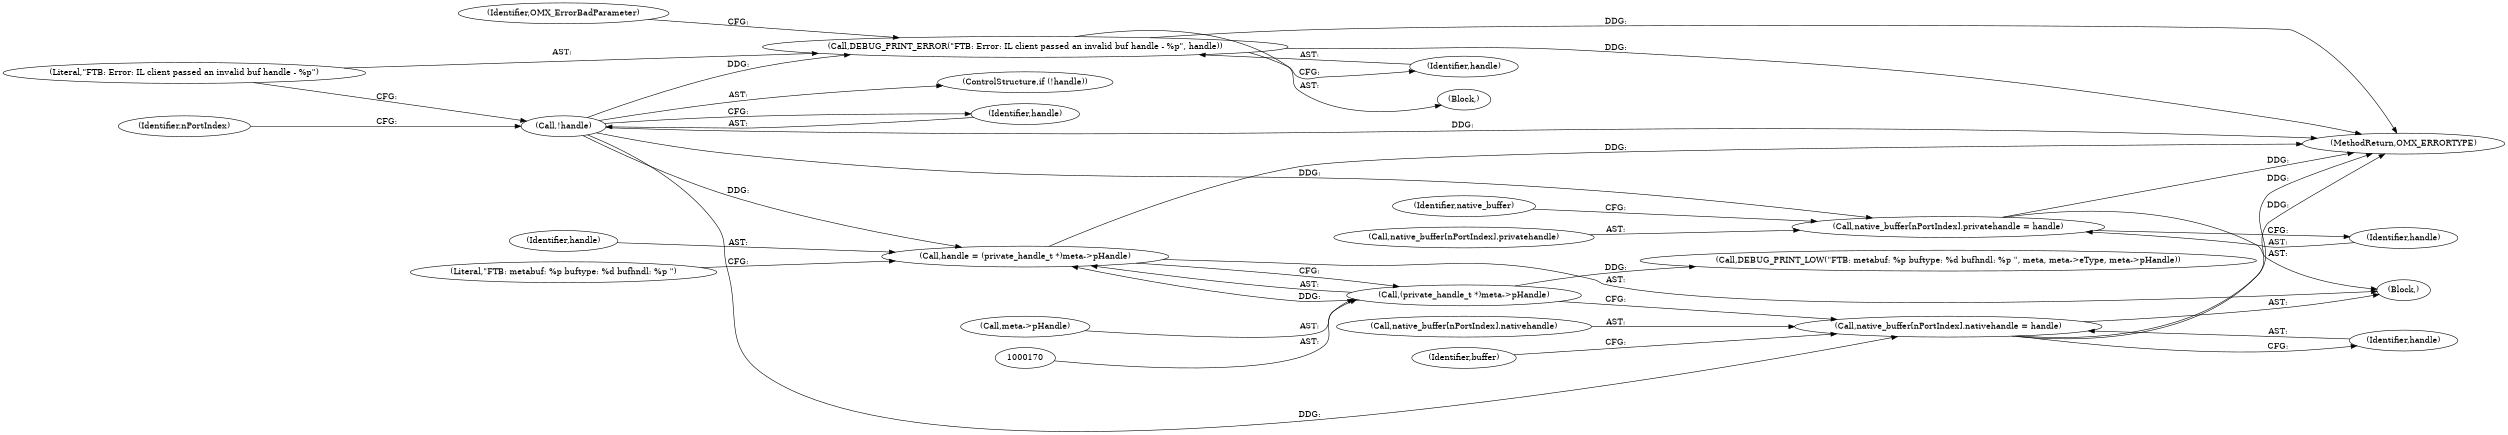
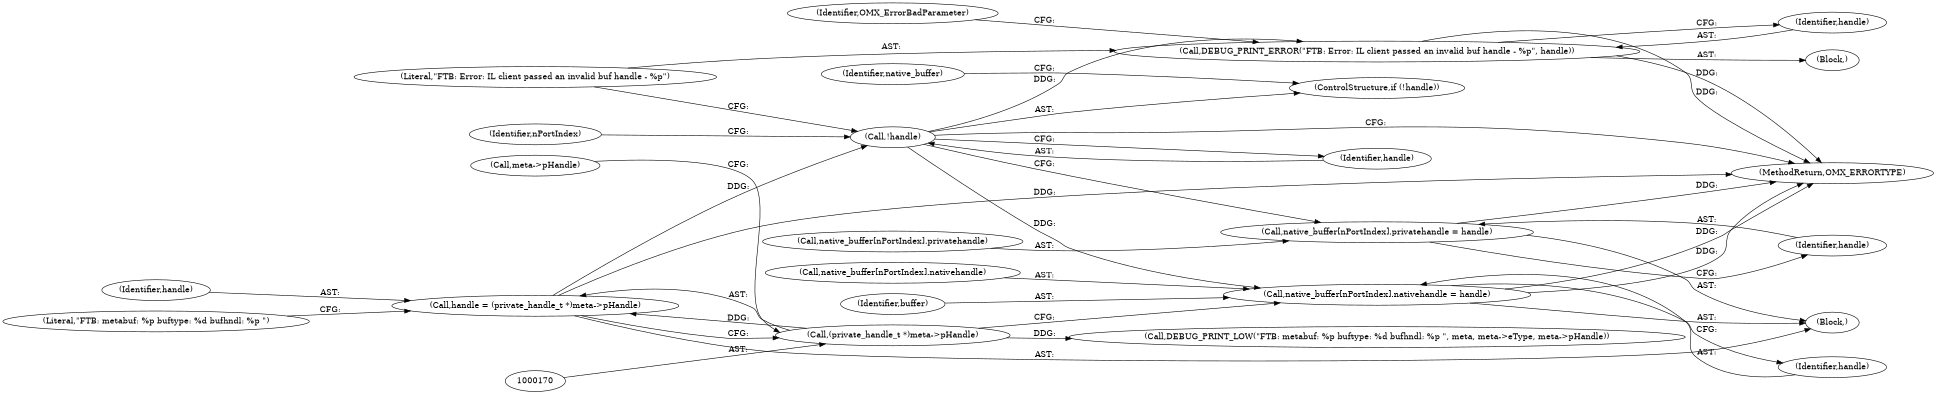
(1464, 125) -> (1377, 123)
(1311, 173) -> (1046, 164)
(765, 206) -> (703, 212)
(1672, 215) -> (1129, 75)
(1311, 326) -> (740, 165)
(1617, 343) -> (1046, 297)
